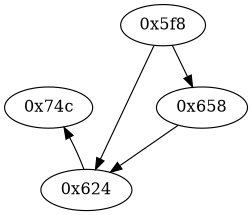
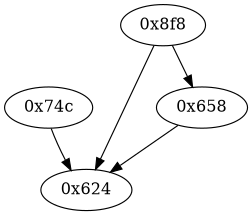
(163, 25) -> (163, 25)
(77, 153) -> (58, 144)
